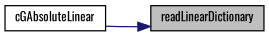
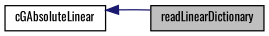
(122, 27) -> (135, 10)
